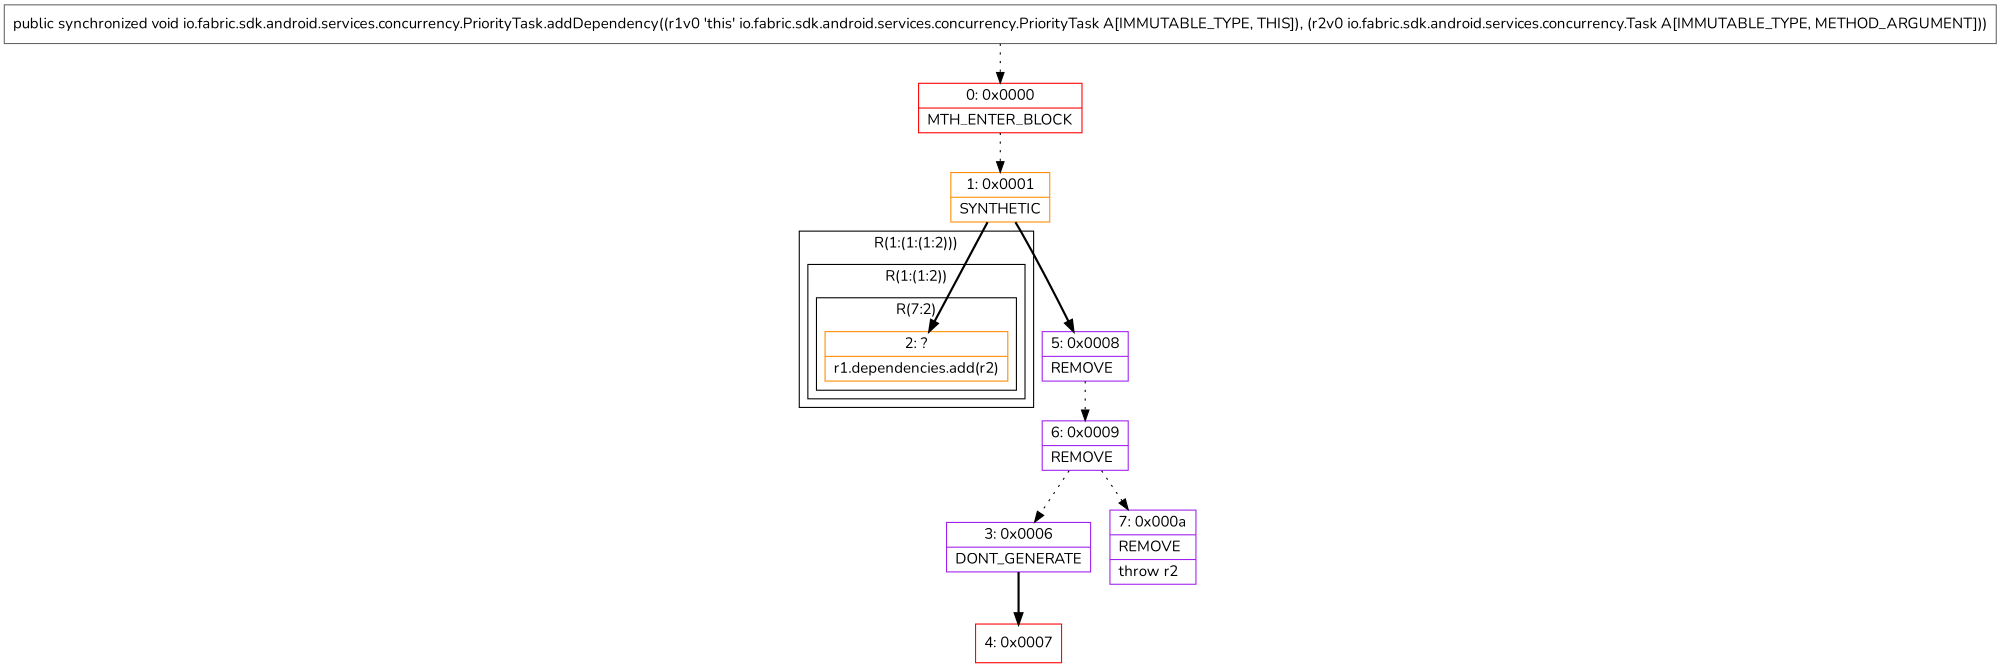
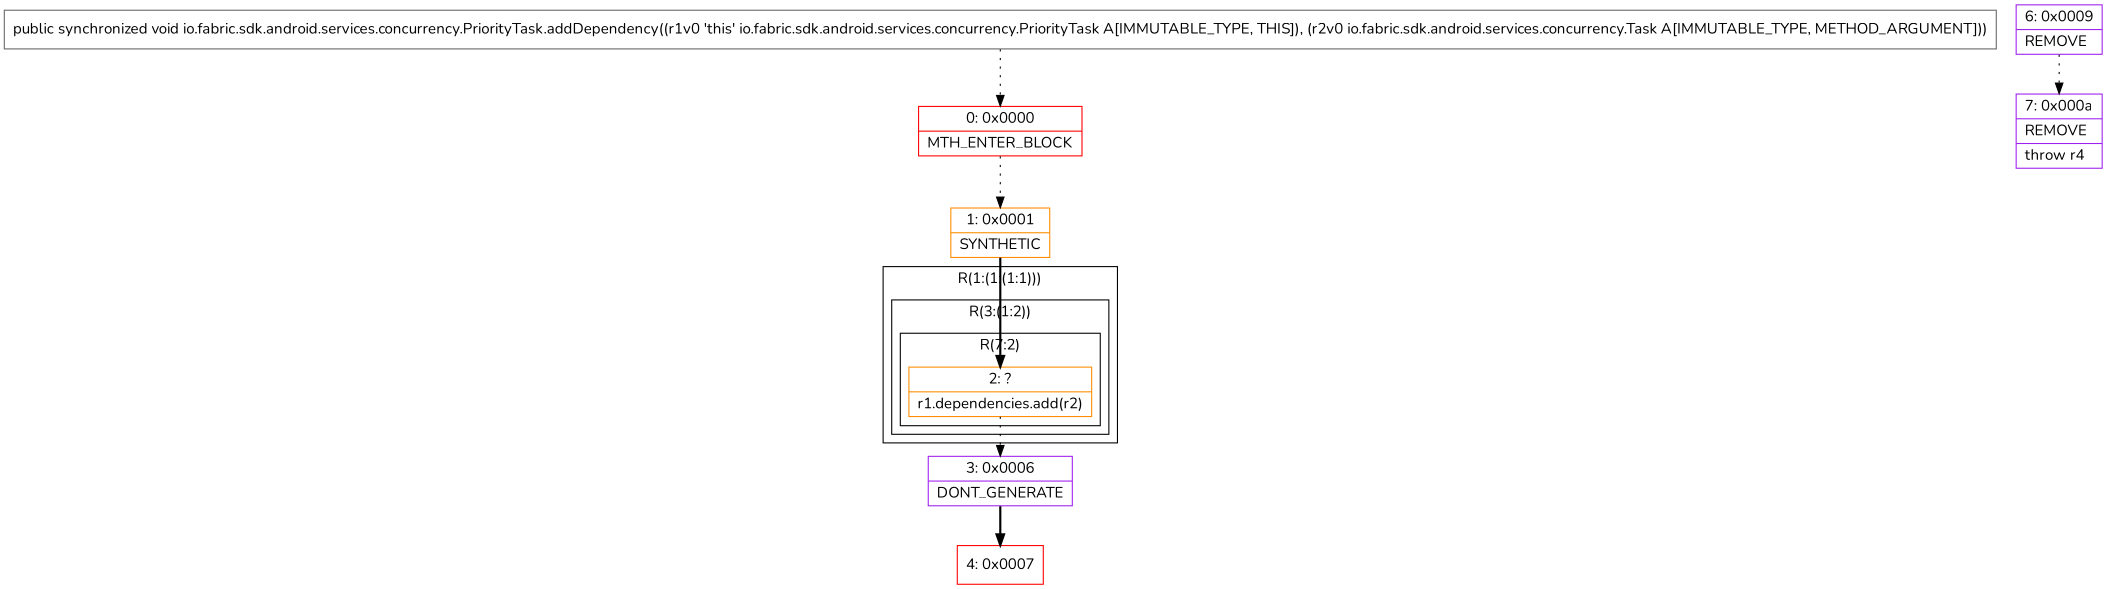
(916, 243) -> (1000, 279)
(916, 277) -> (1000, 312)
(1085, 356) -> none
(1055, 492) -> (1000, 431)
(1149, 571) -> (2055, 155)
